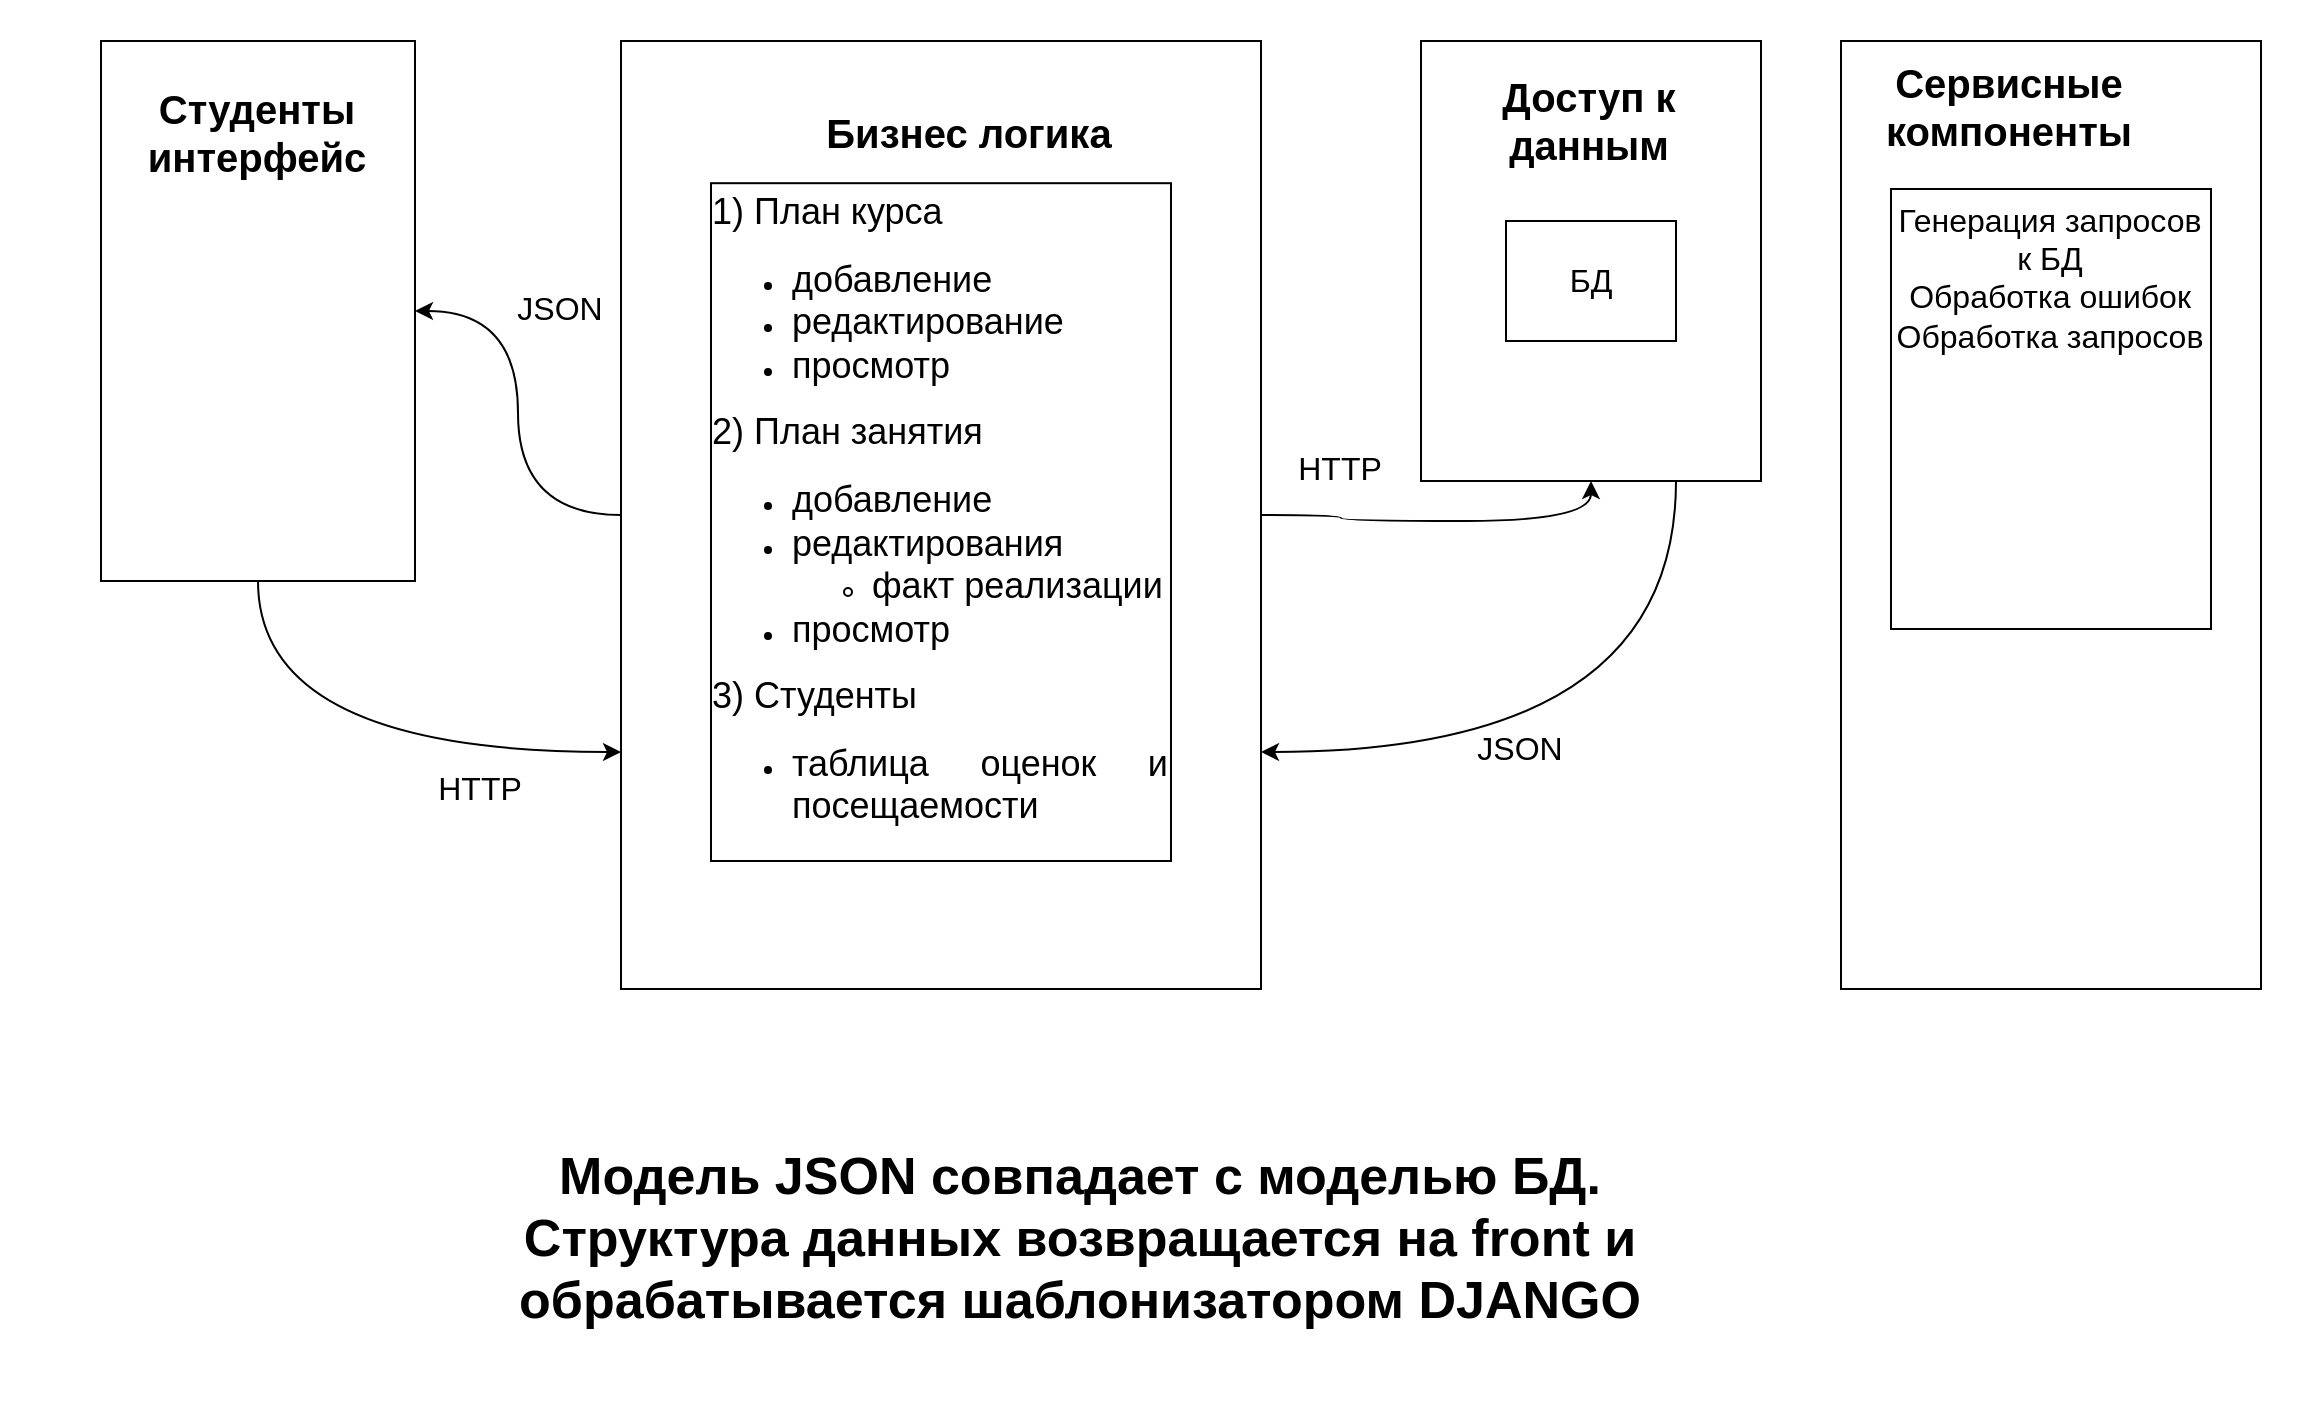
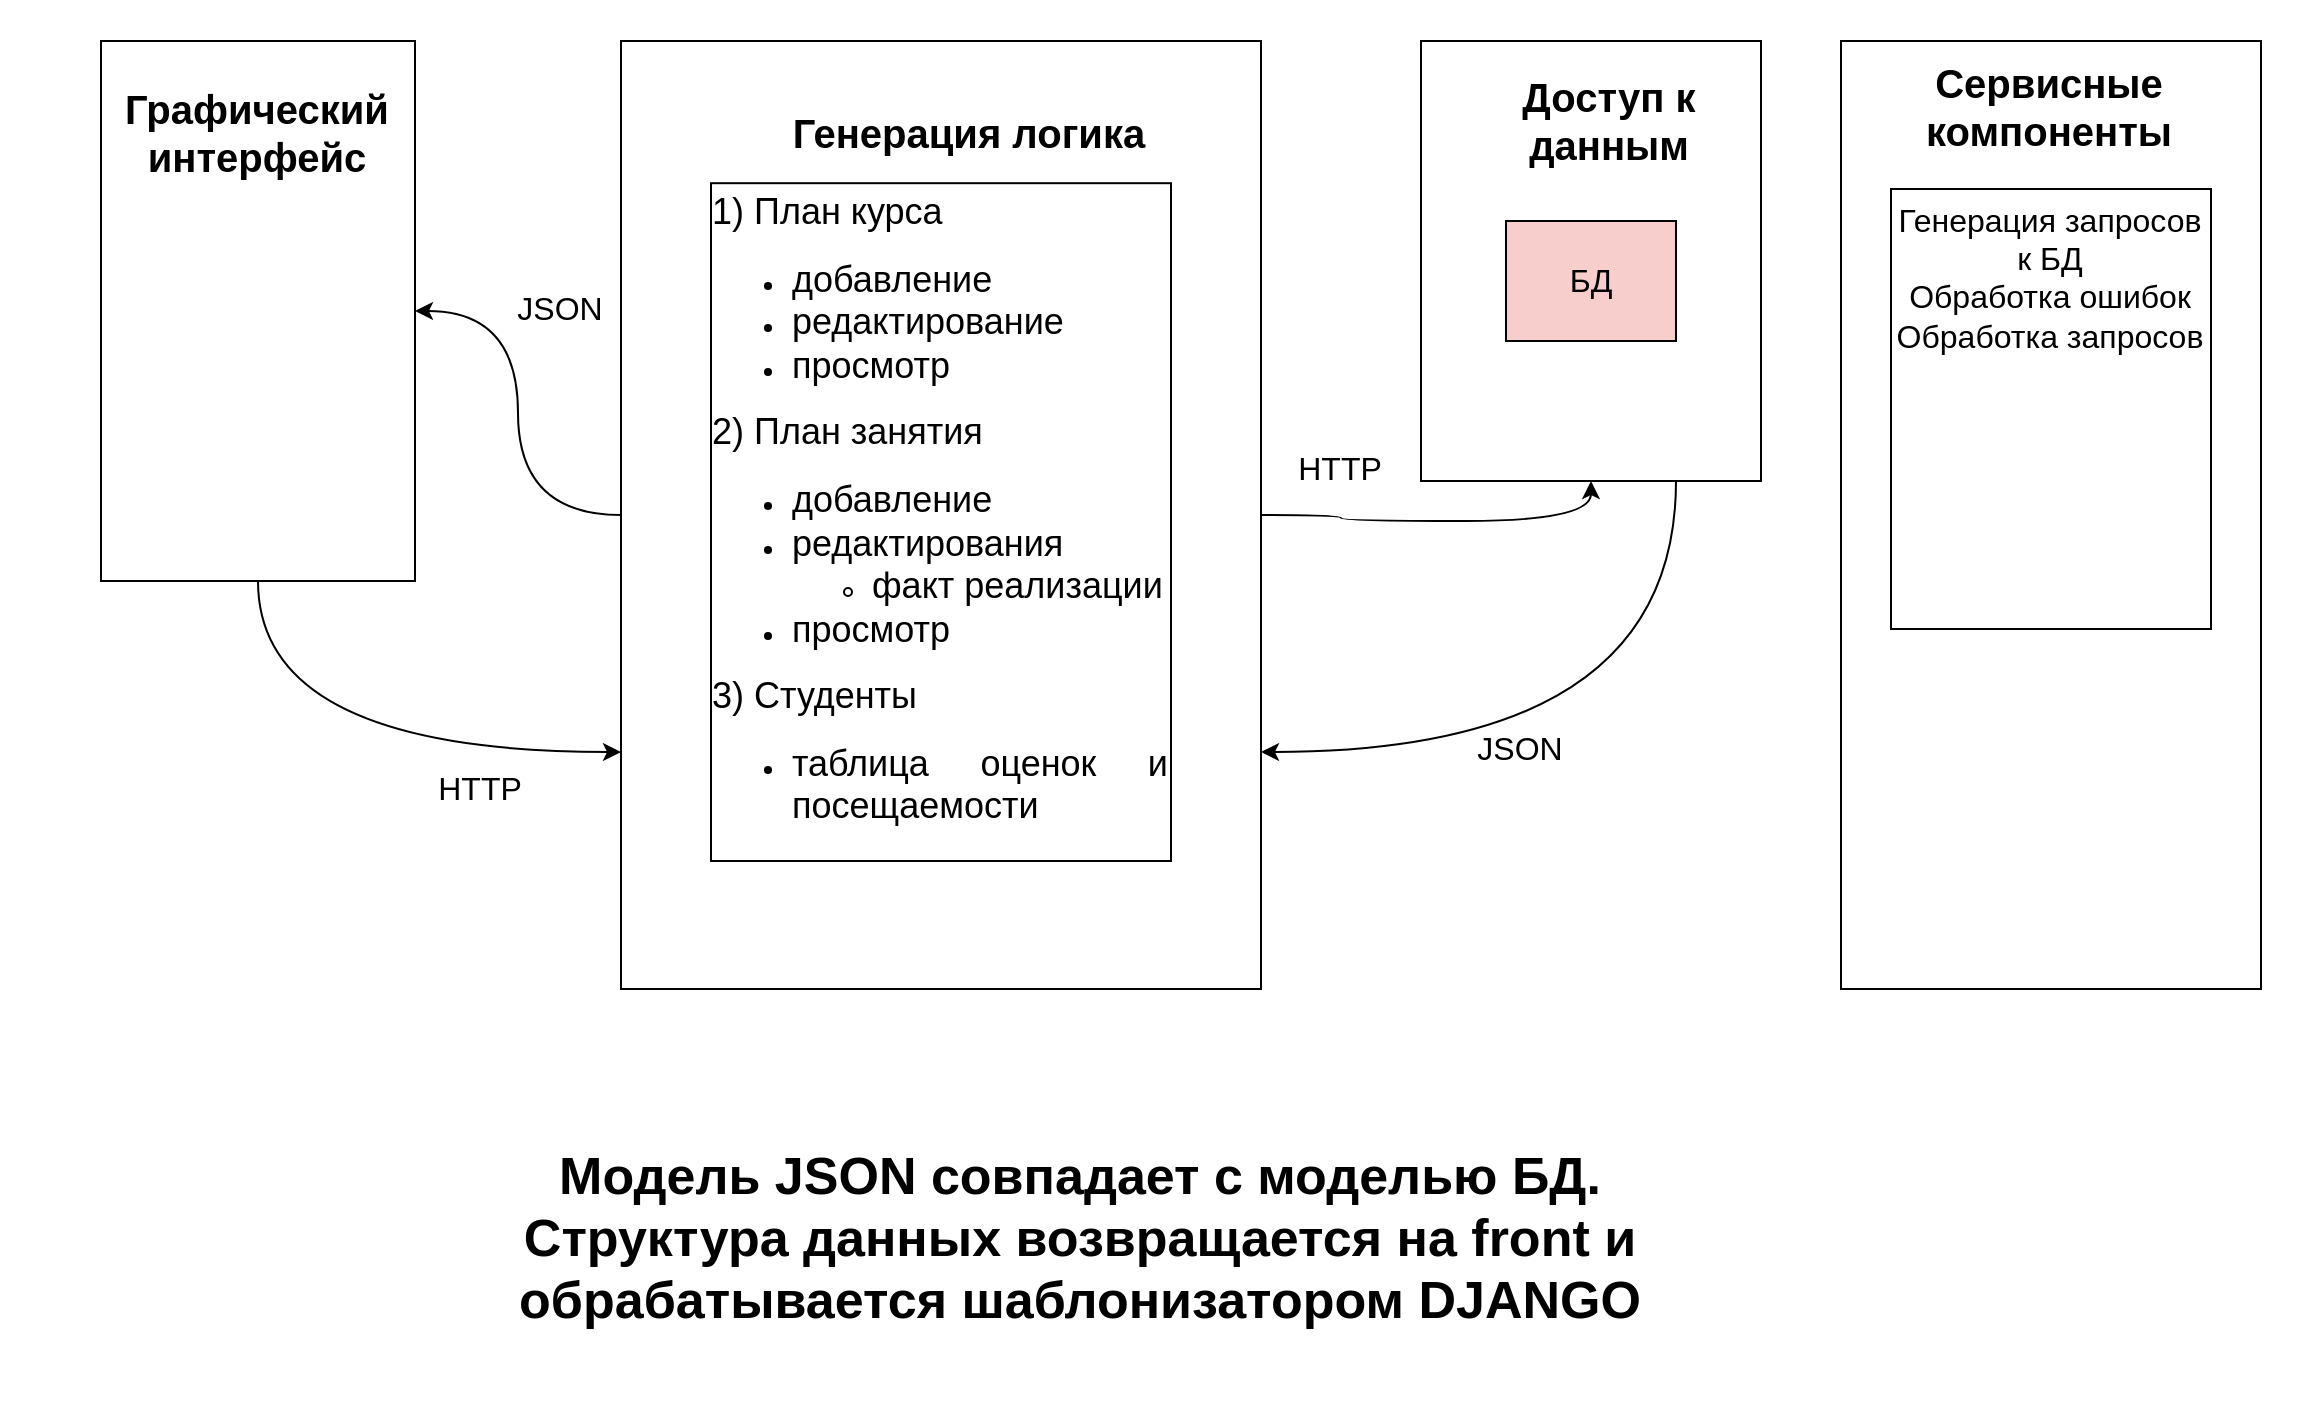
(2011, 108) -> (2051, 108)
(1591, 121) -> (1611, 121)
(258, 133) -> (258, 133)
(970, 133) -> (970, 133)
(1591, 281) -> (1591, 281)
